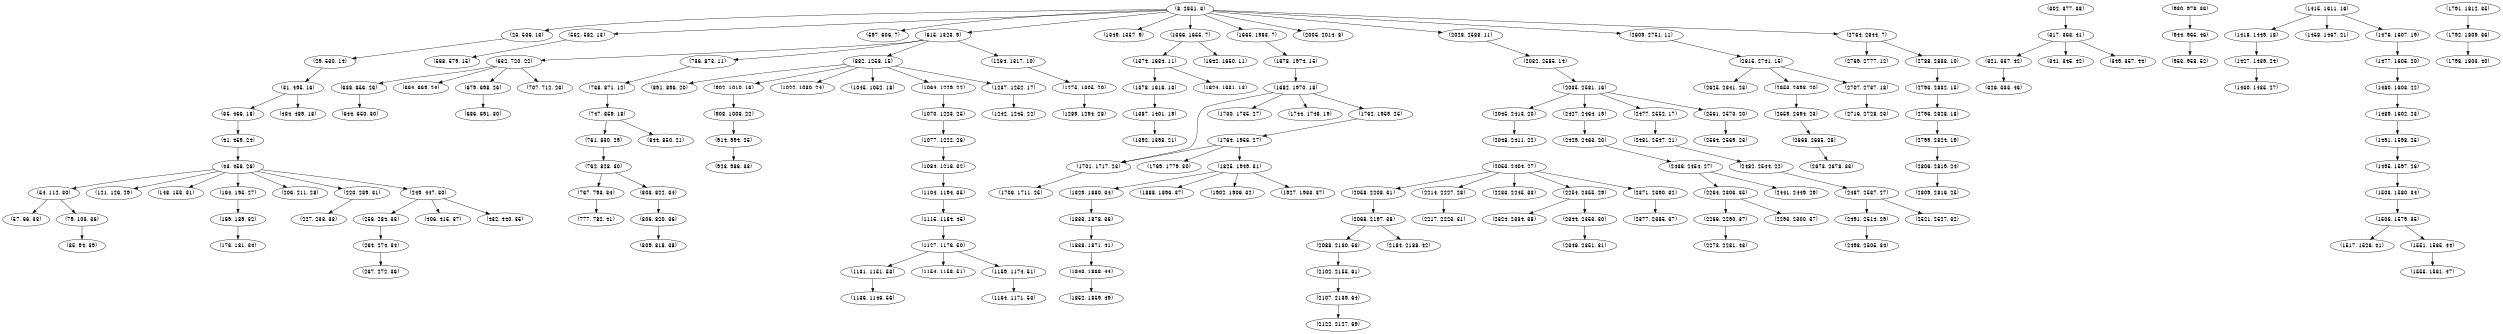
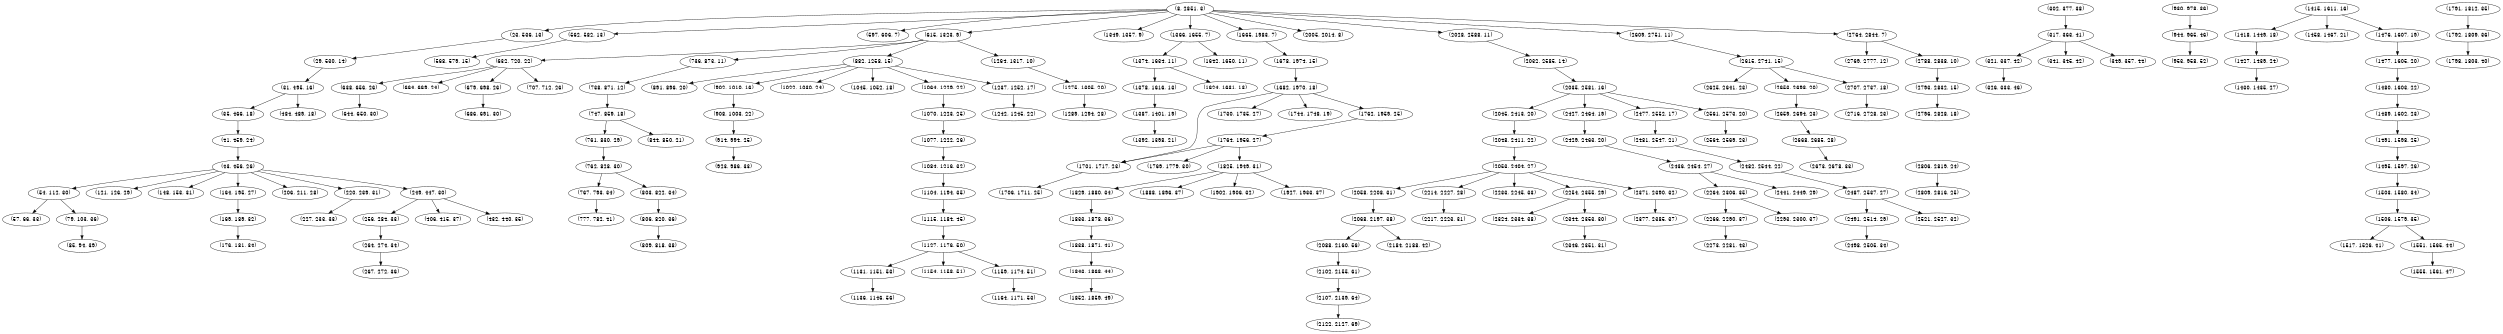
(1937, 141) -> none
none -> (1514, 152)
